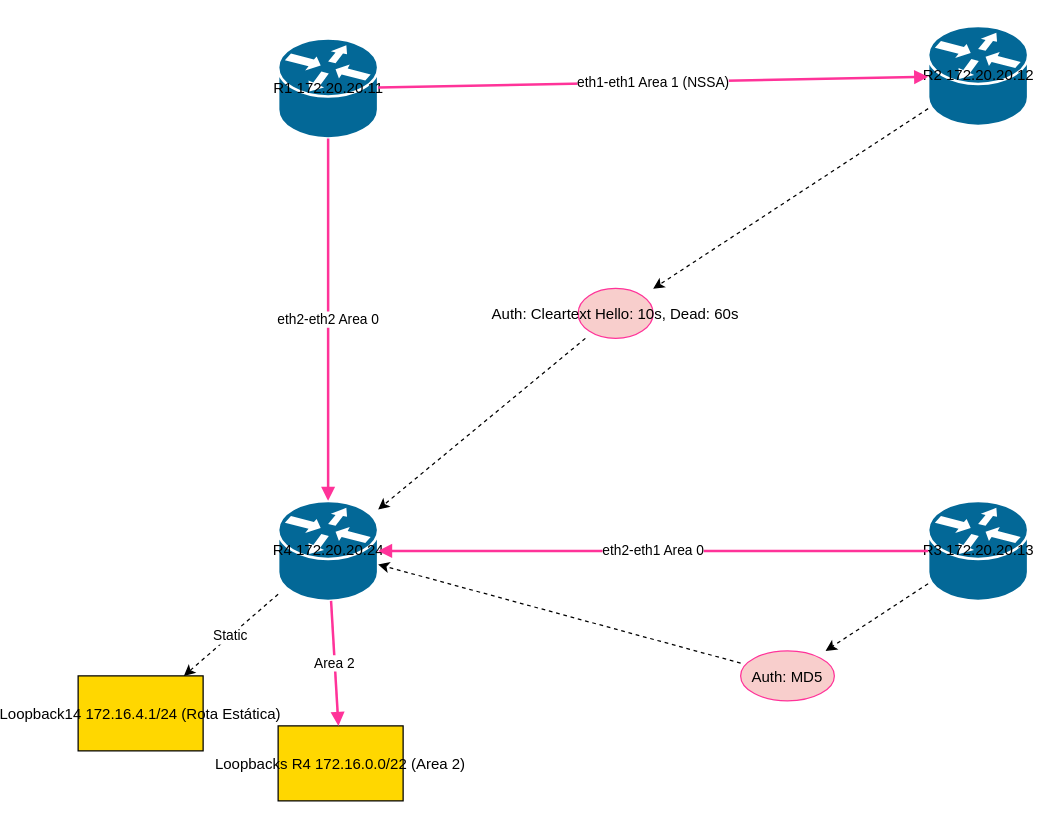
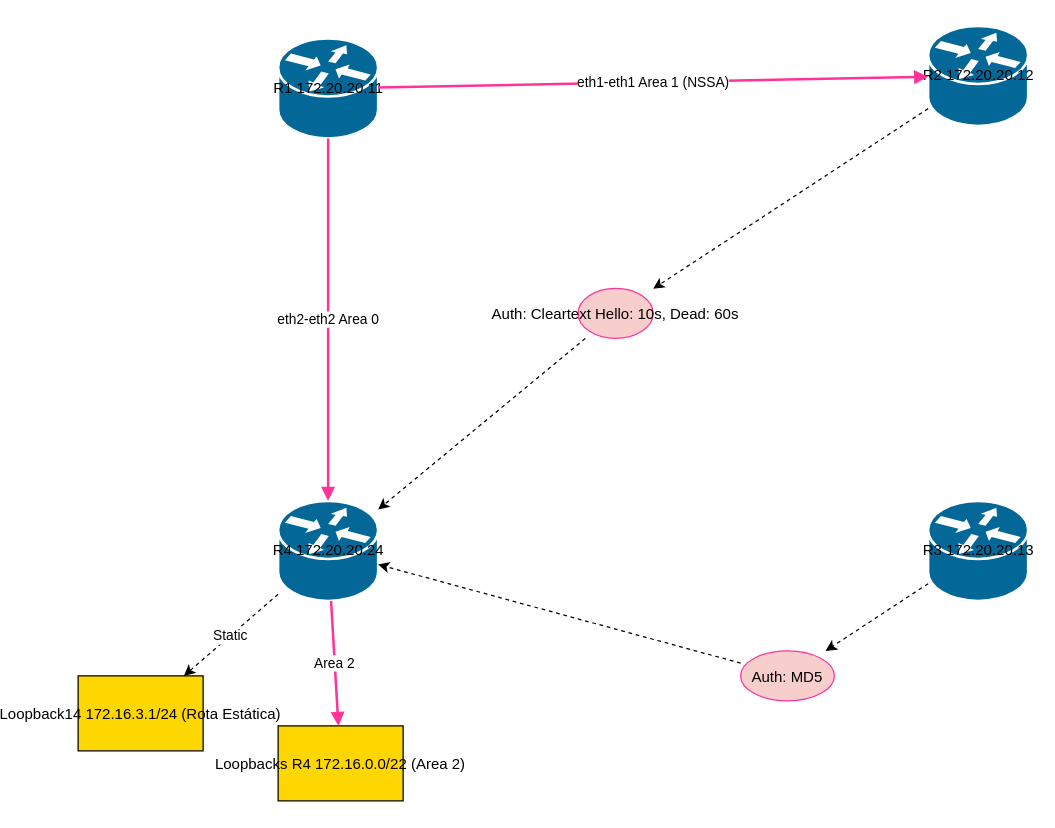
(662, 551) -> none
(140, 714) -> (140, 714)
